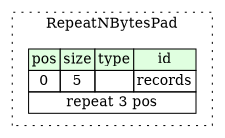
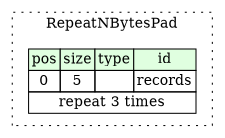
(112, 102) -> (112, 102)
